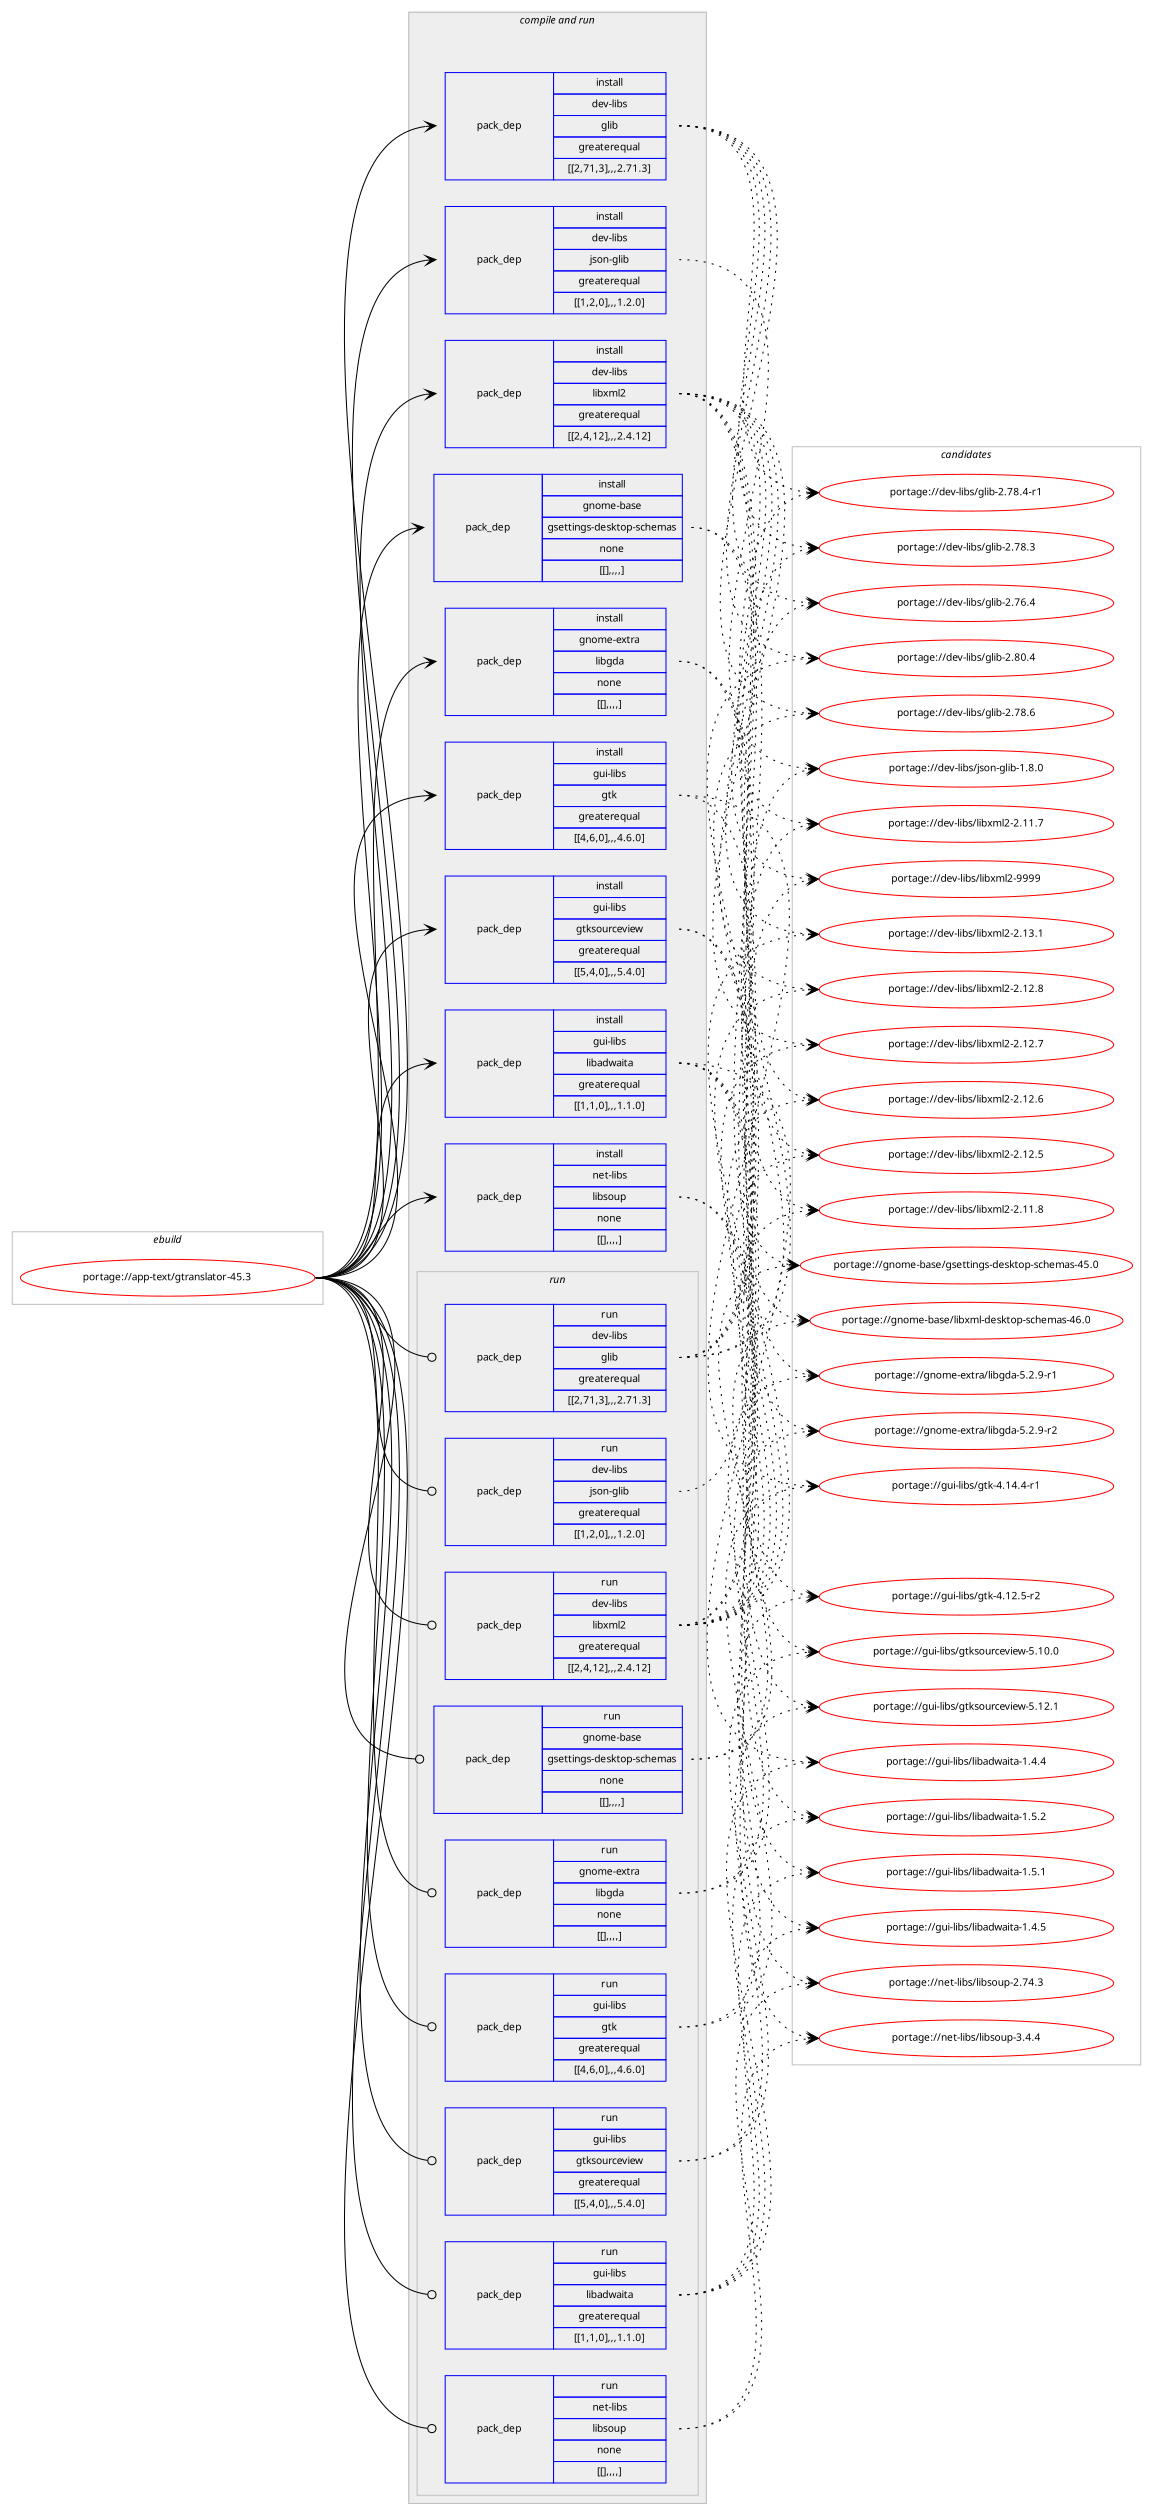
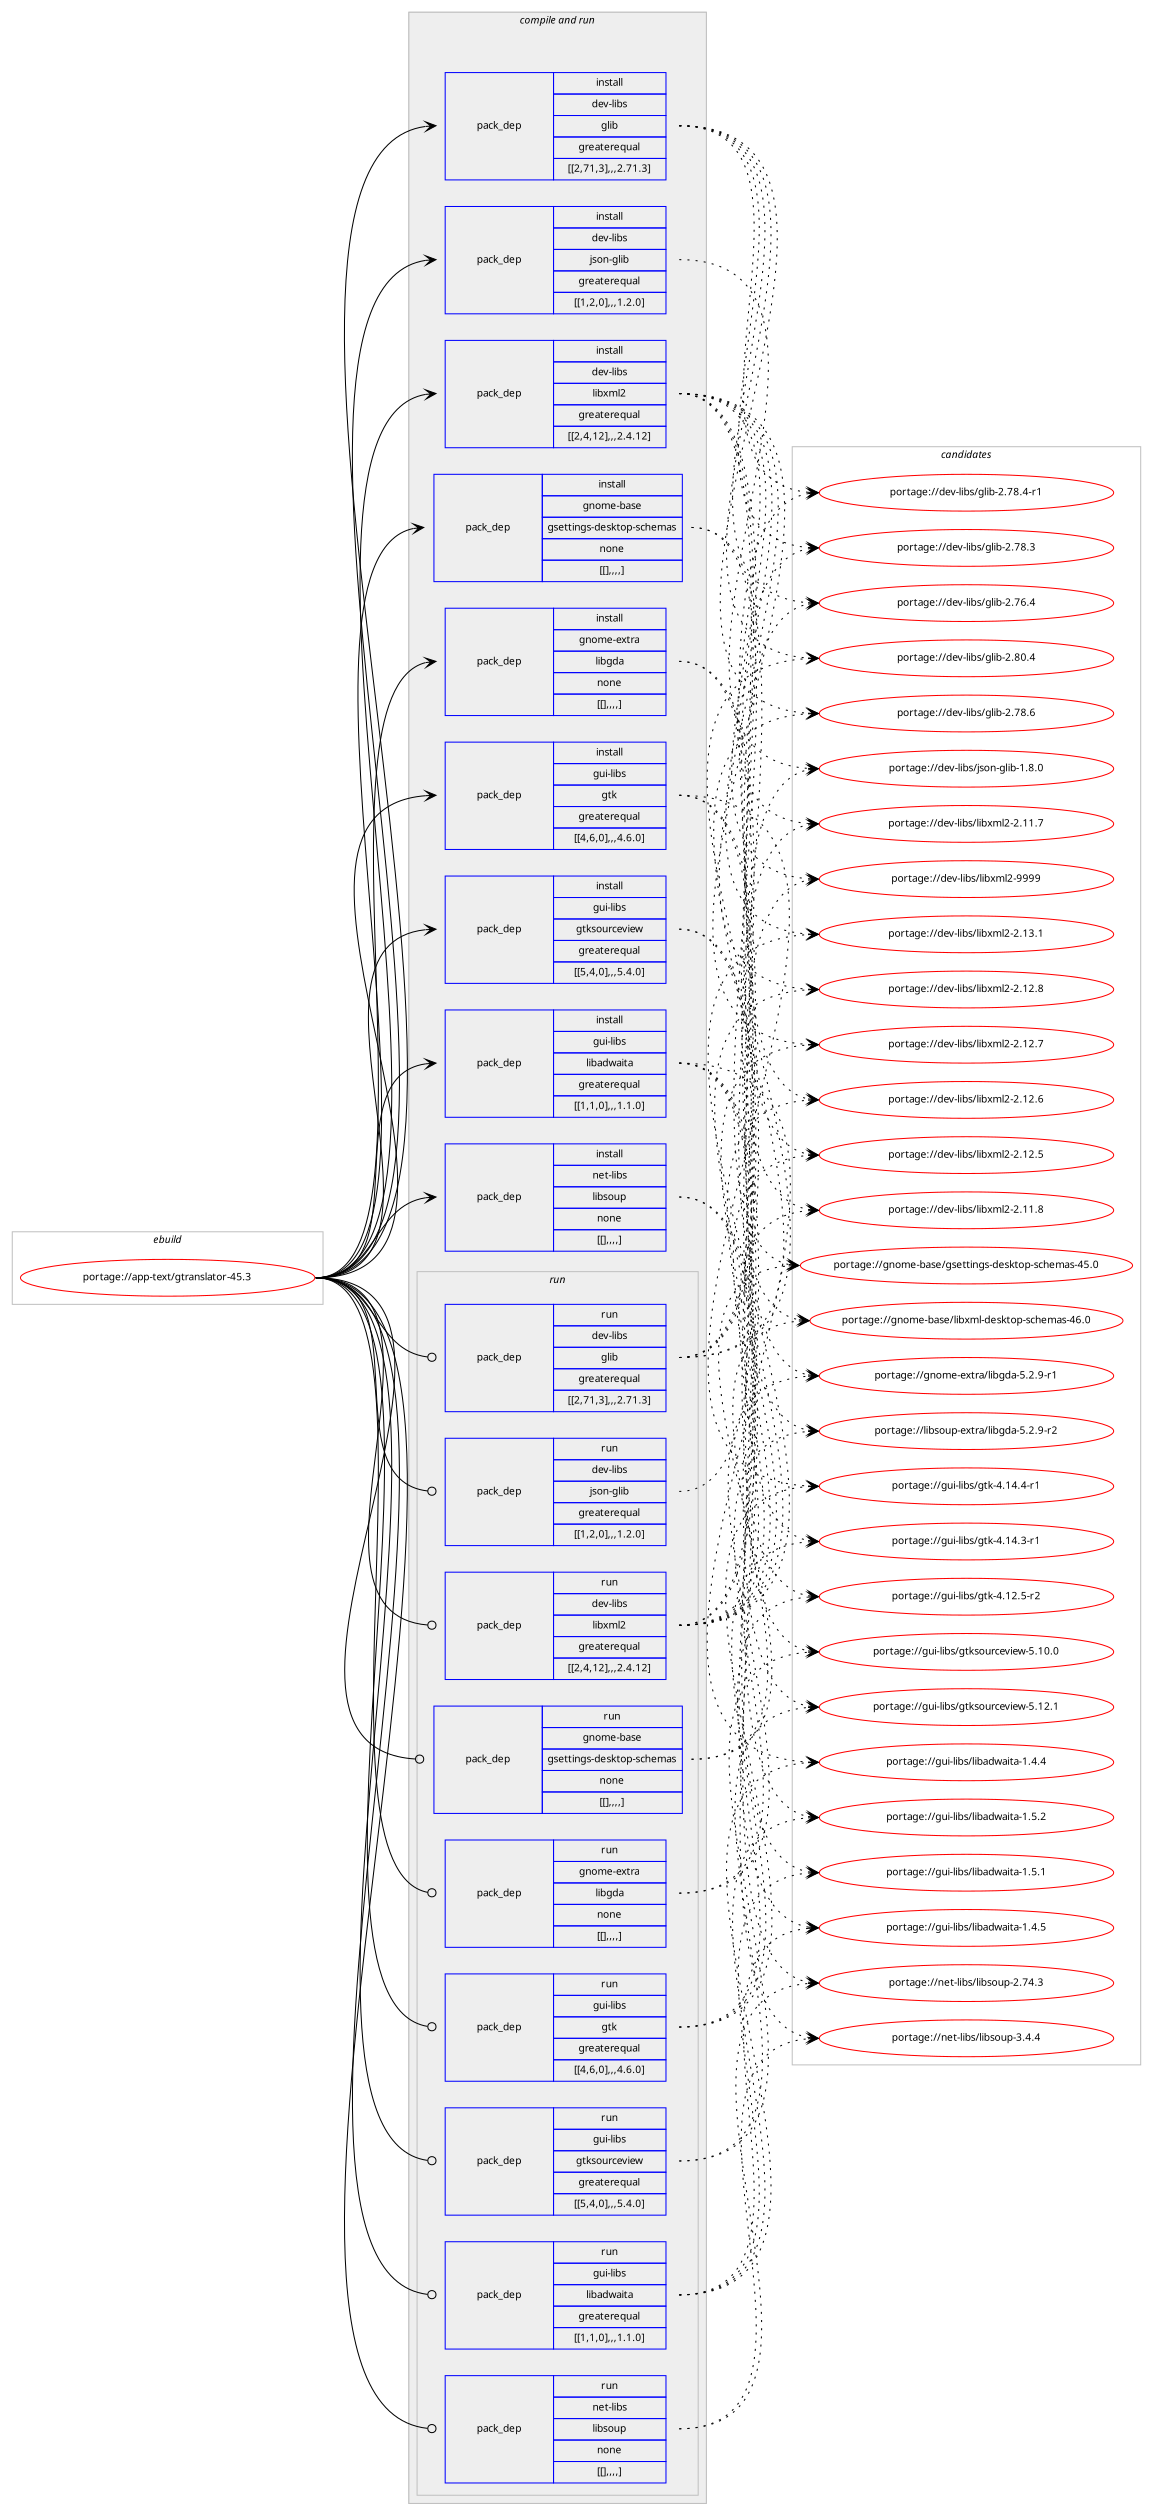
(966, 1431) -> (966, 1431)
none -> (966, 1542)
